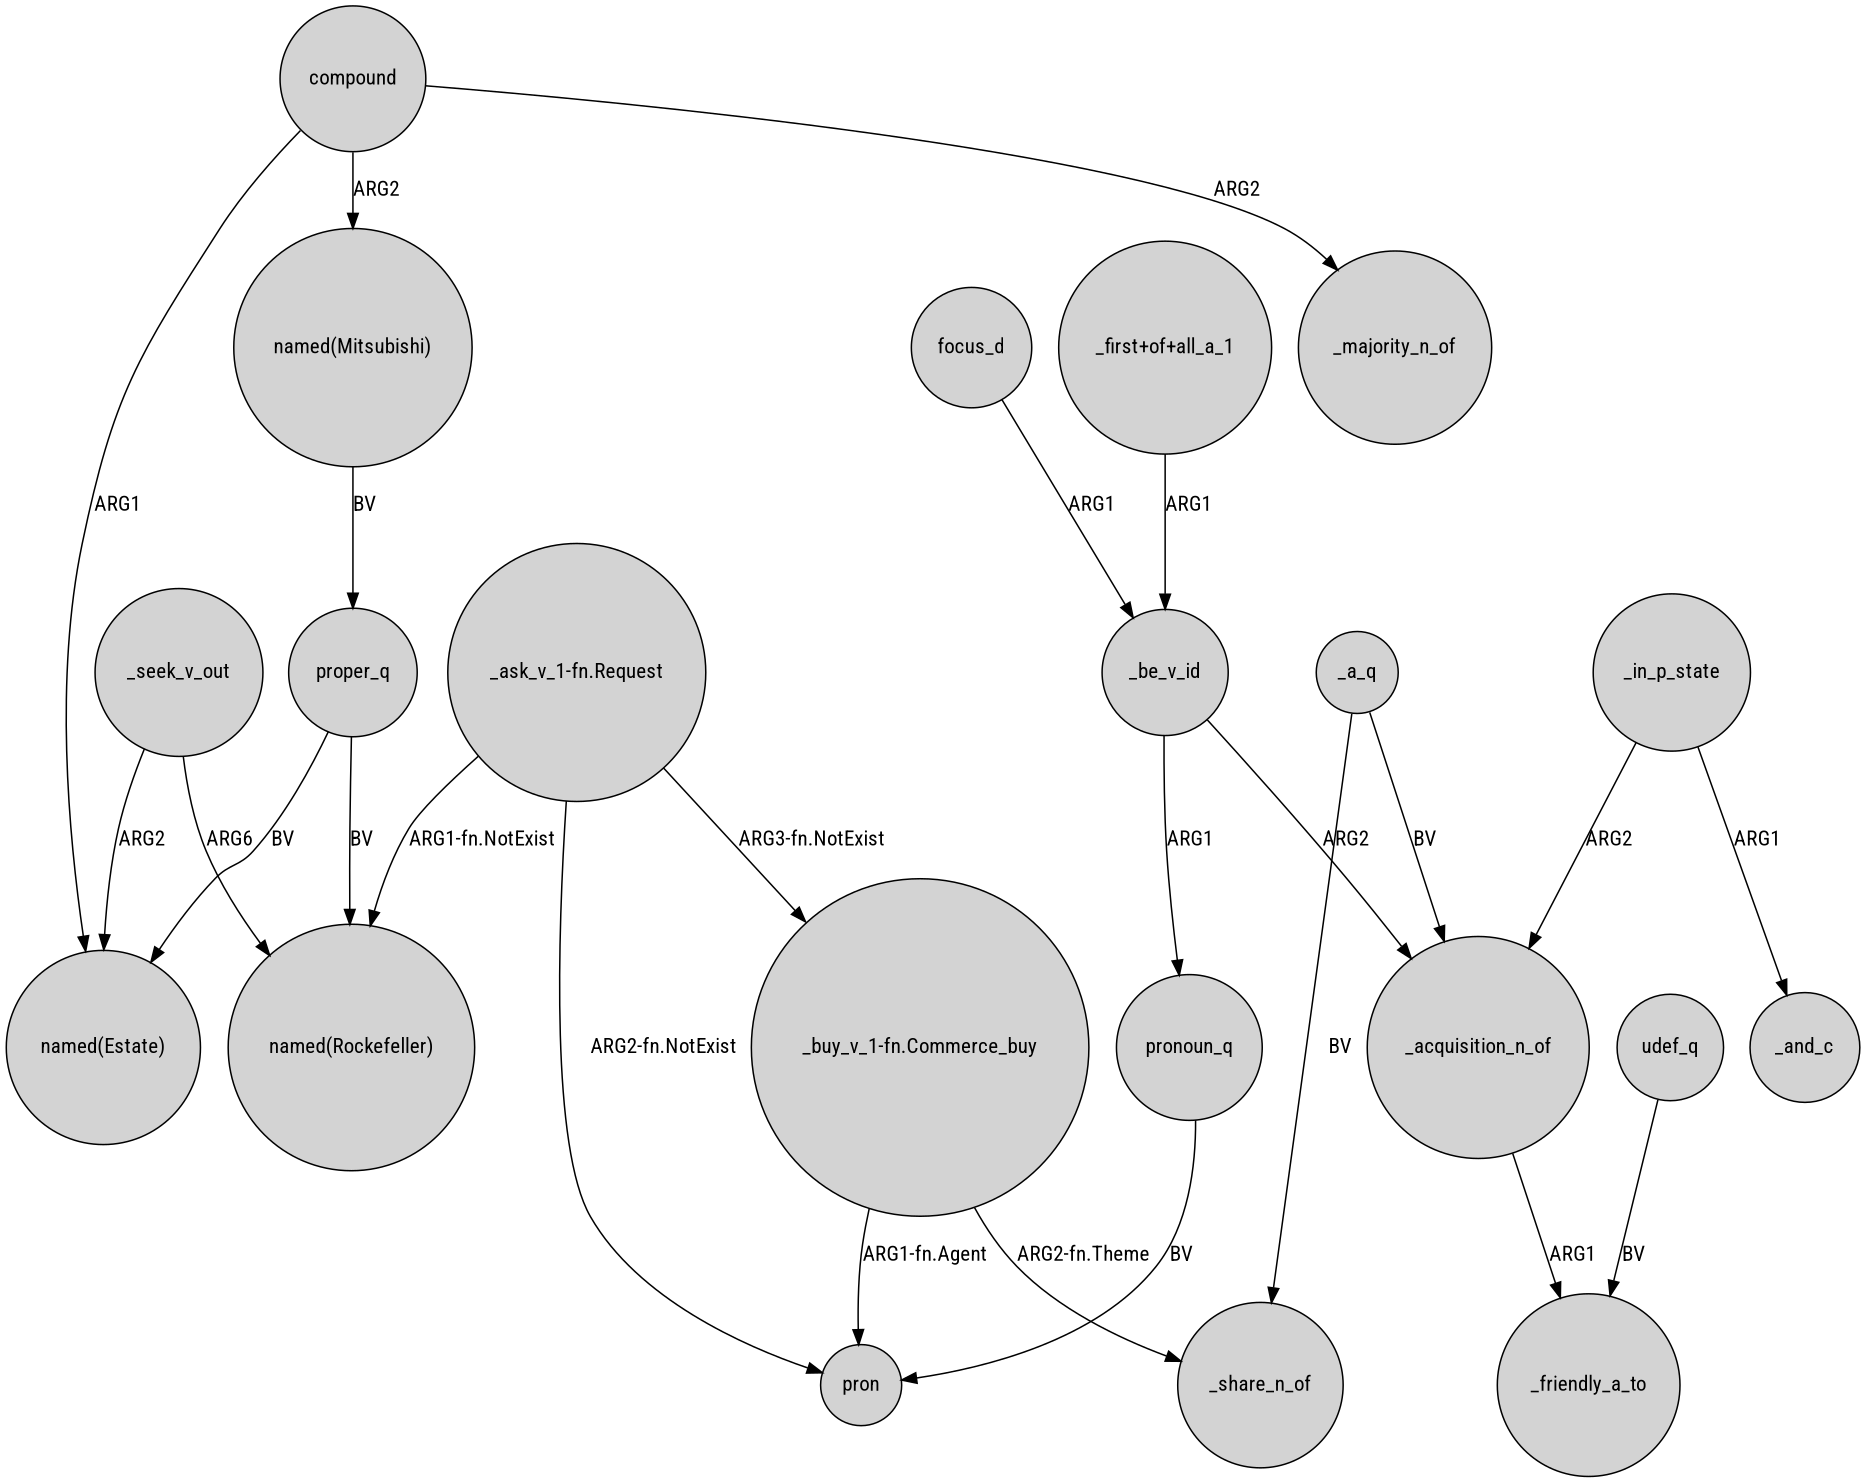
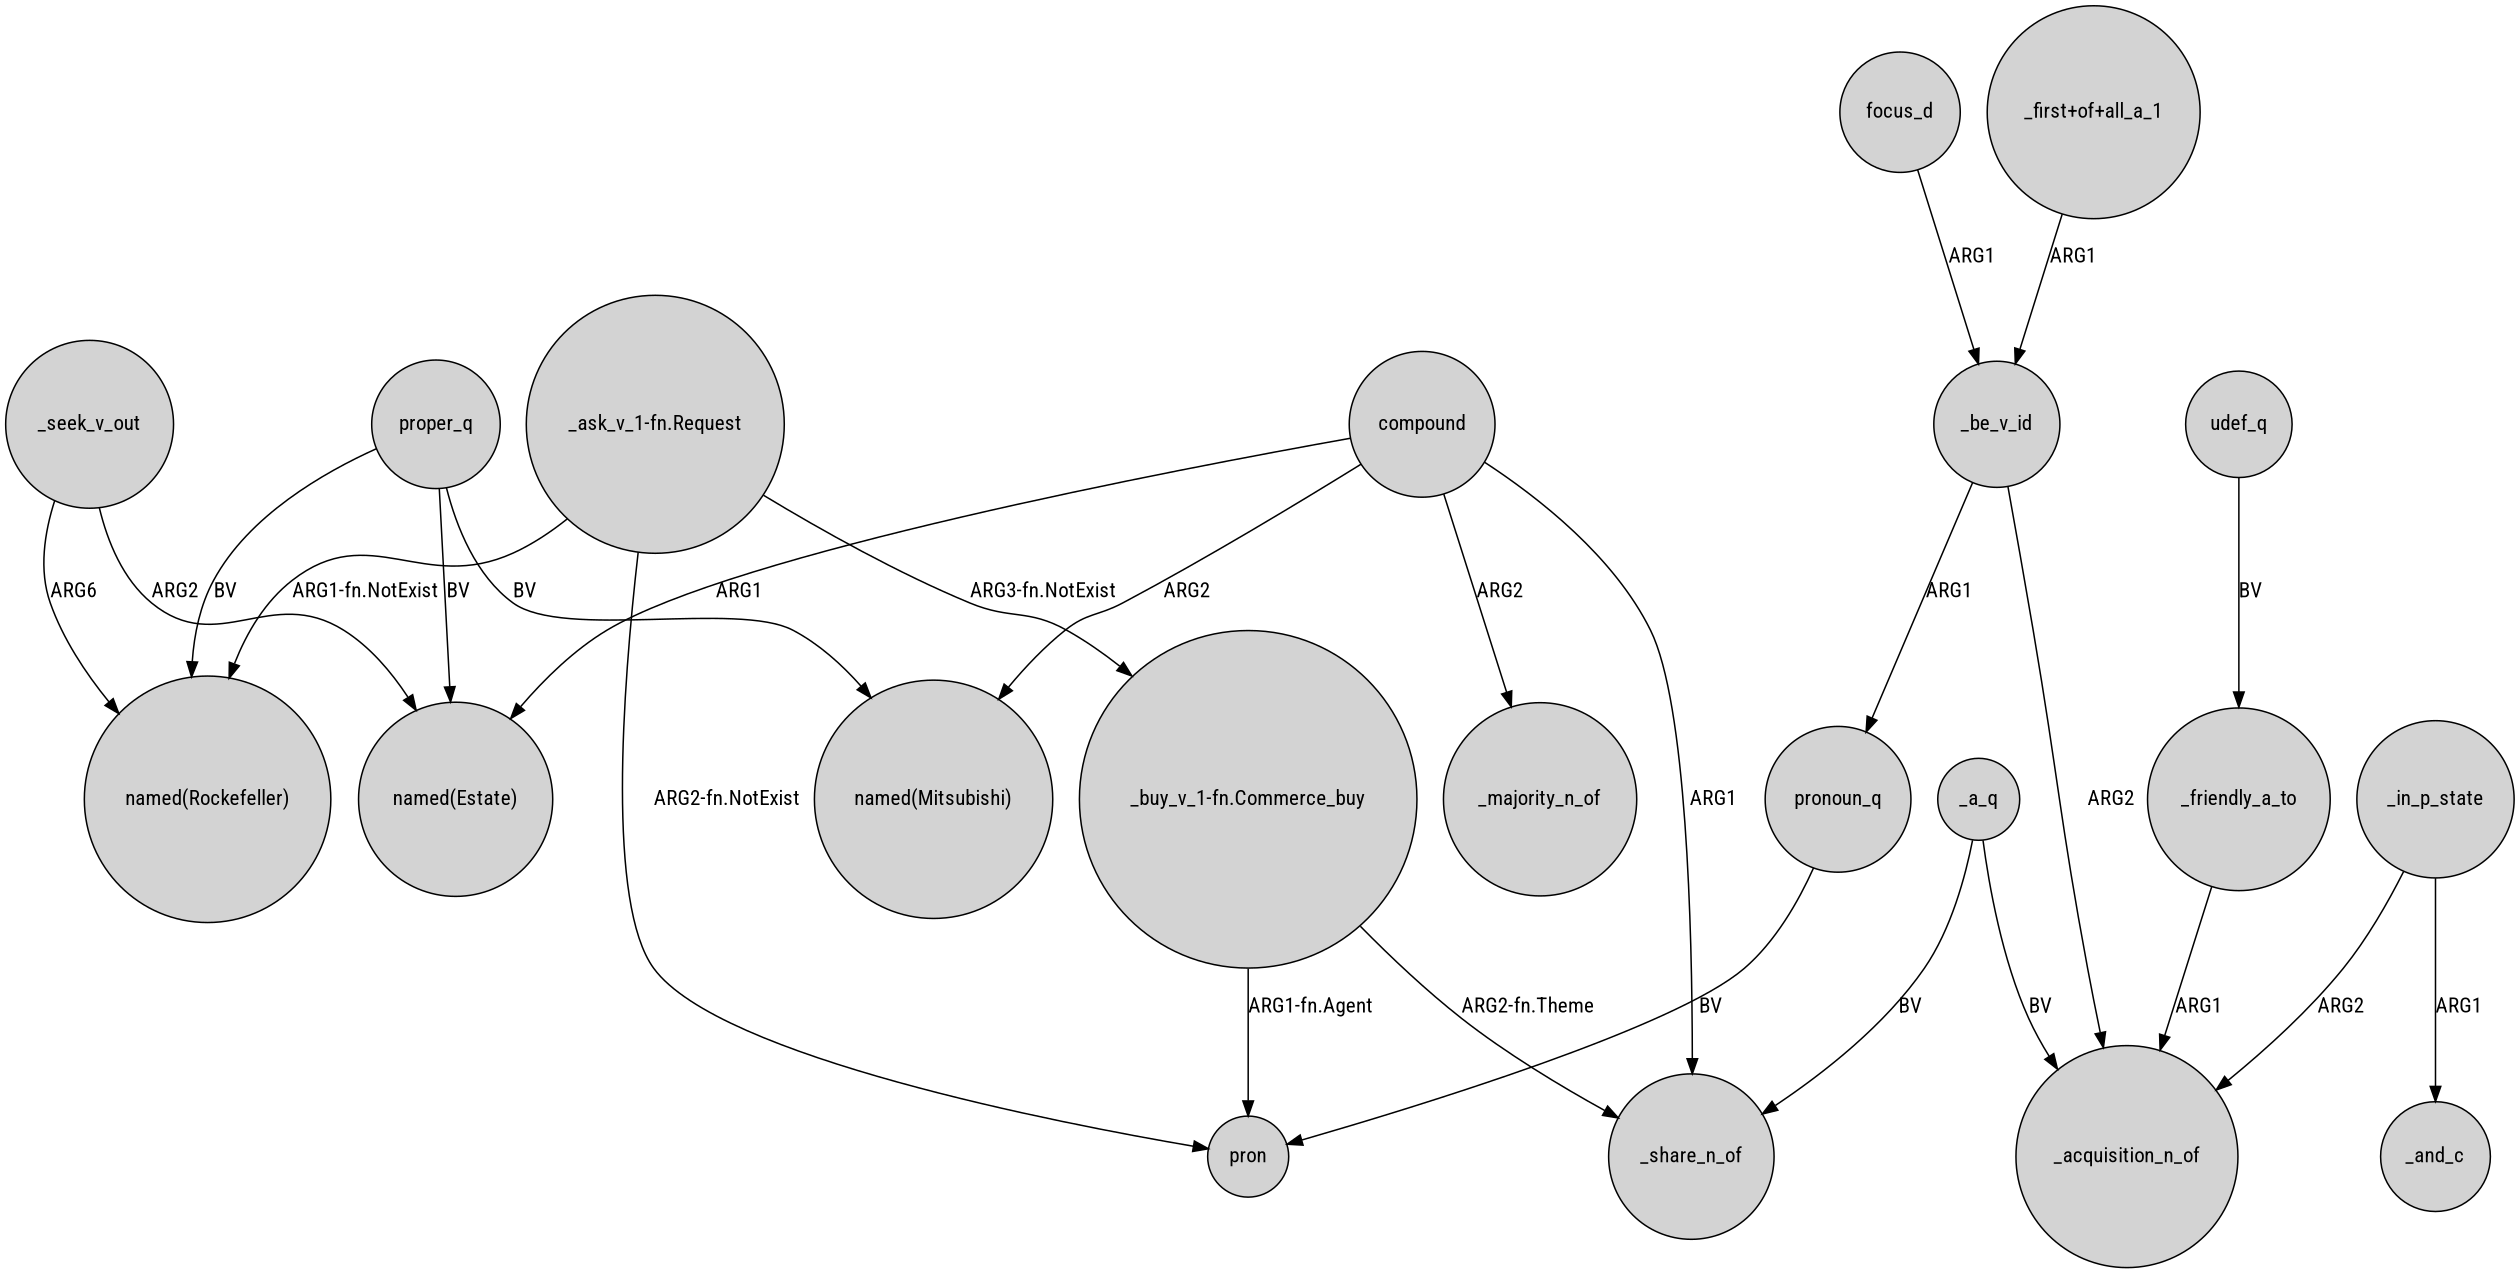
(353, 530) -> (603, 620)
none -> (1674, 724)
(1534, 1218) -> (2188, 961)
